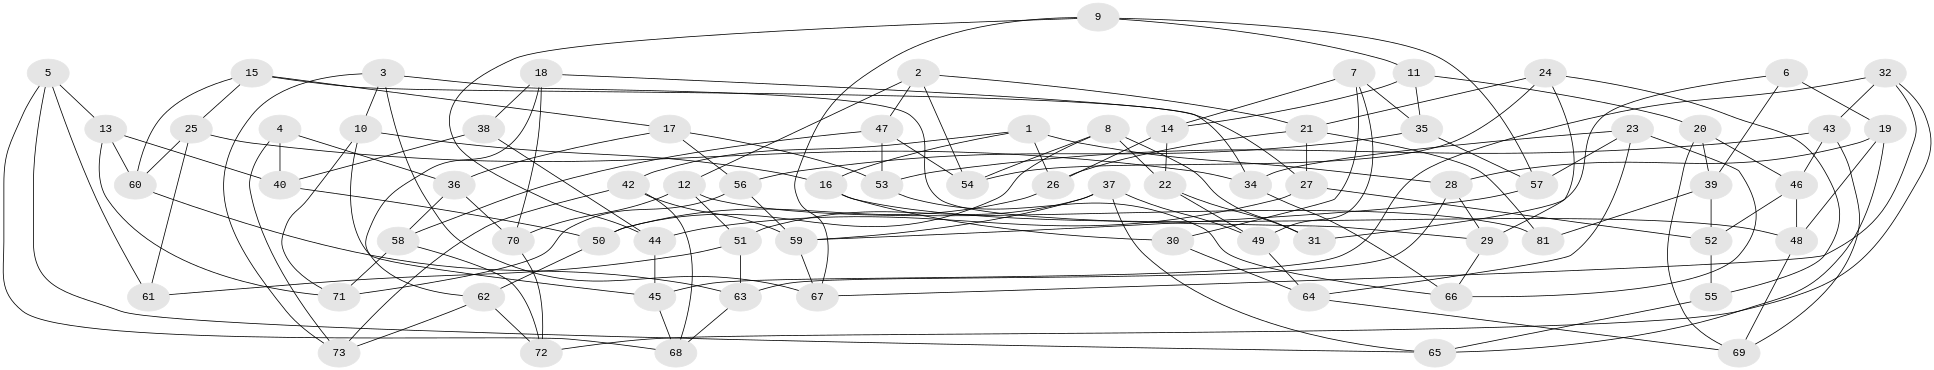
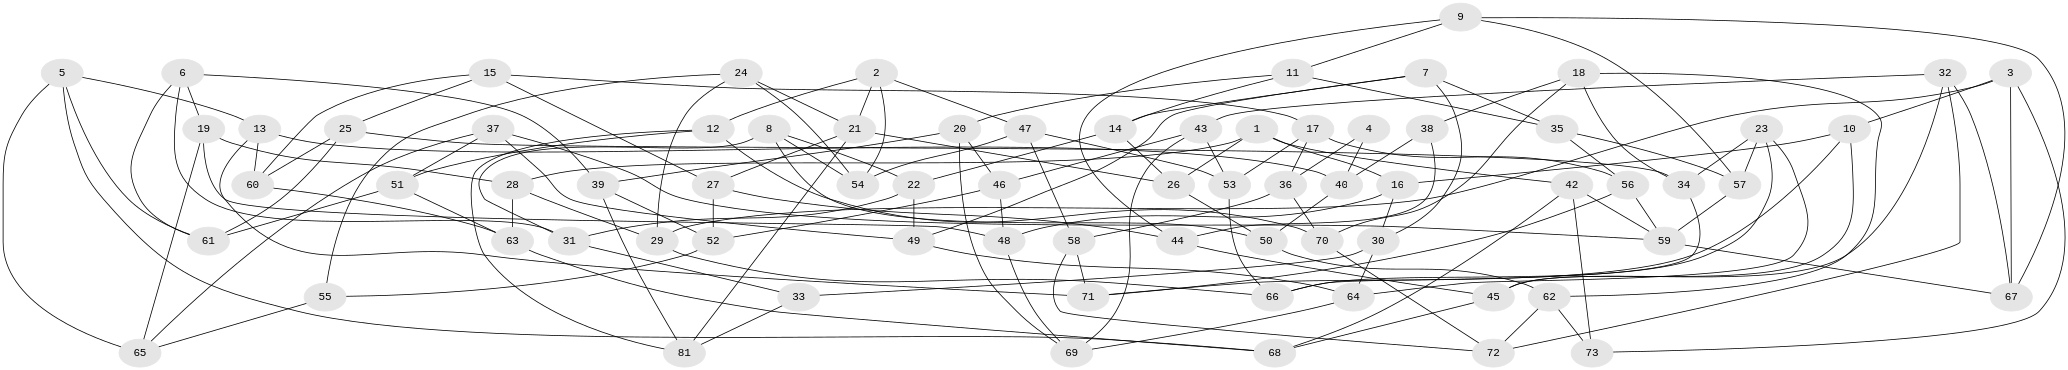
none -> (131, 169)
(269, 246) -> none
none -> (799, 297)
